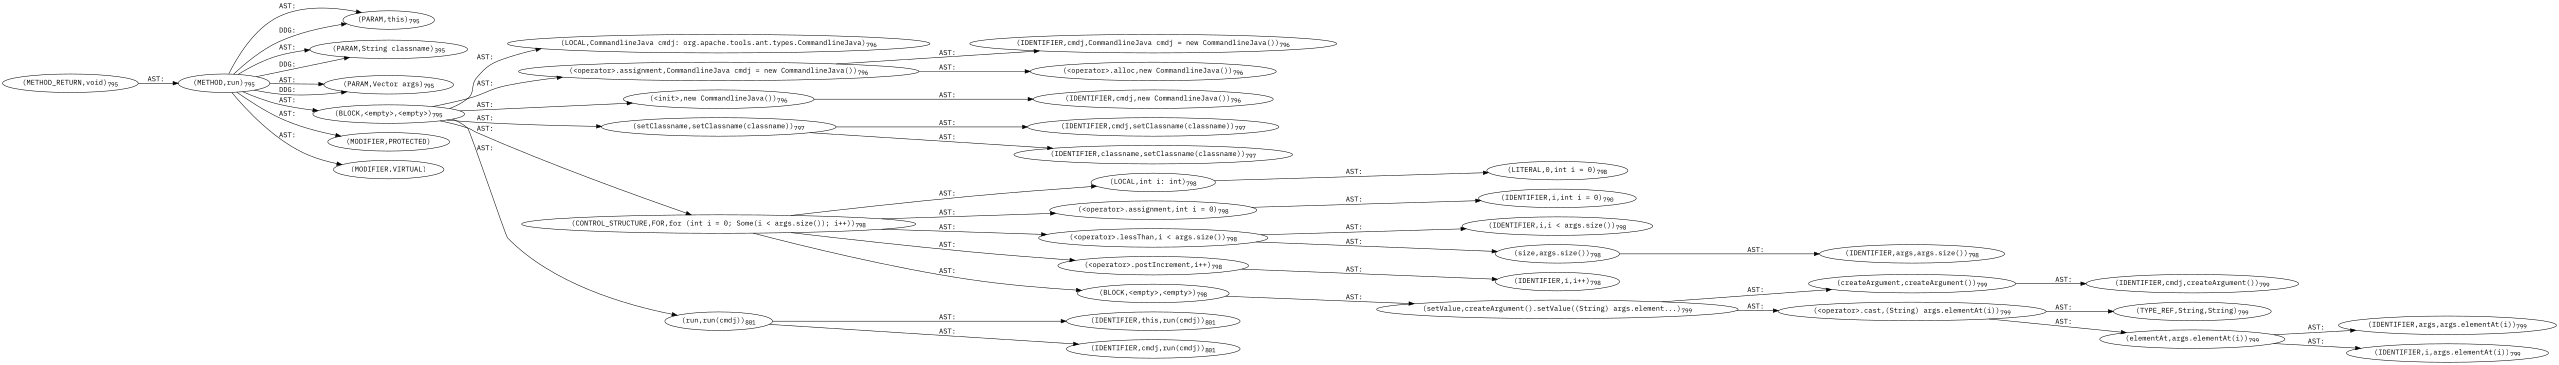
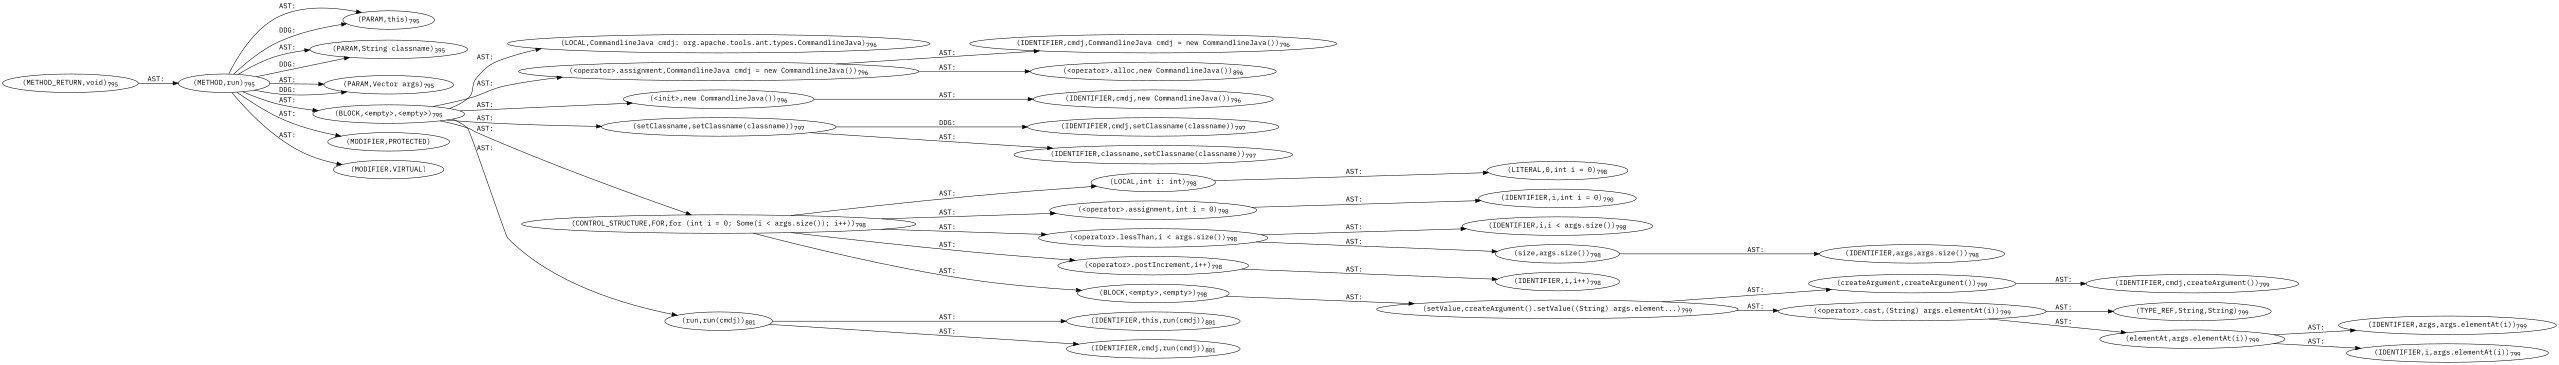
(1238, 71) -> (1238, 71)
(950, 123) -> (950, 123)
